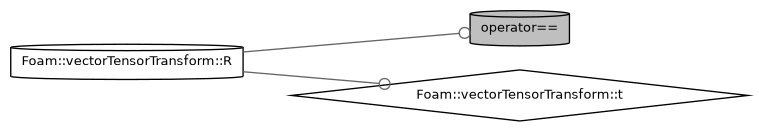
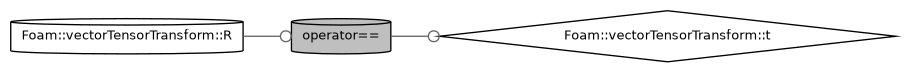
(311, 78) -> (410, 36)
